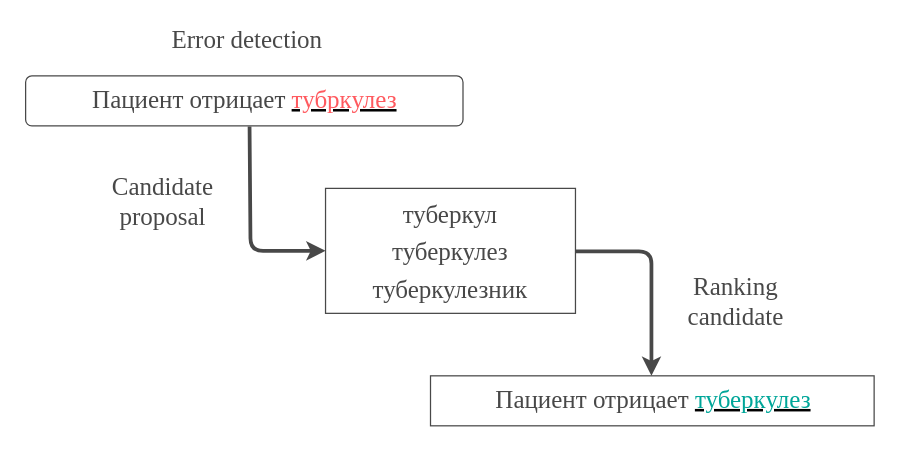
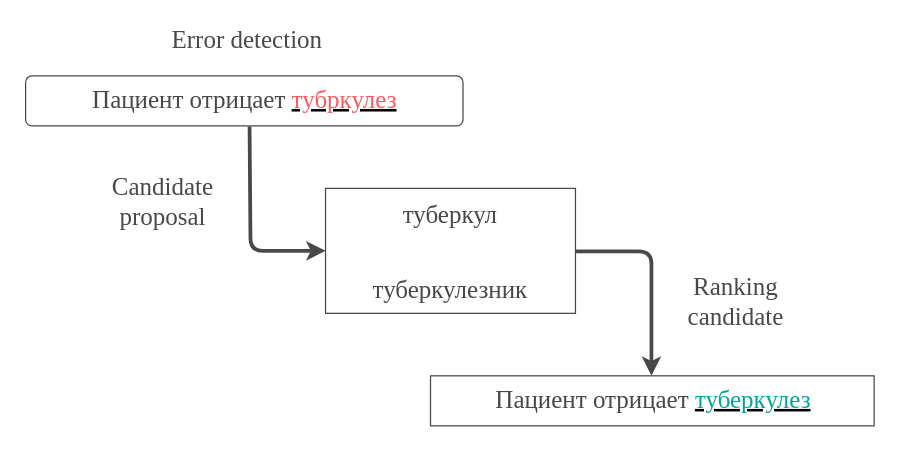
(451, 251) -> none
